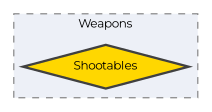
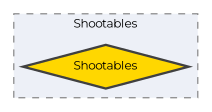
(106, 25) -> (106, 25)
